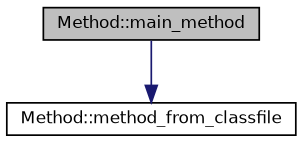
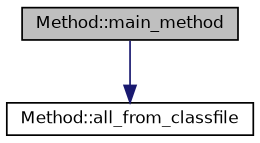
(151, 119) -> (130, 119)
